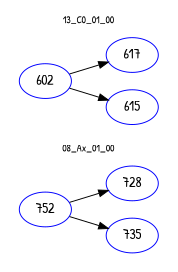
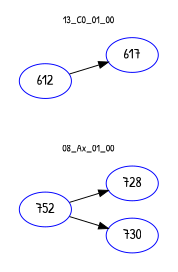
(45, 81) -> (45, 81)
(132, 107) -> none
(132, 236) -> (132, 236)
